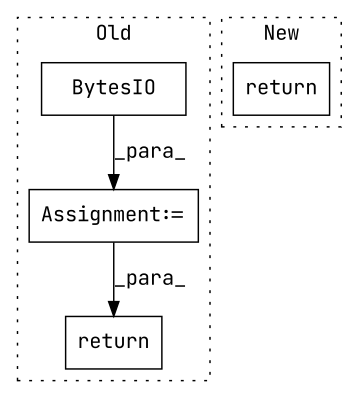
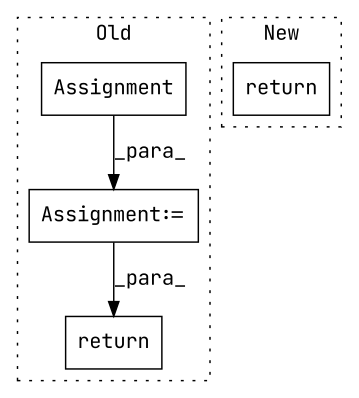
(114, 89) -> (114, 89)
